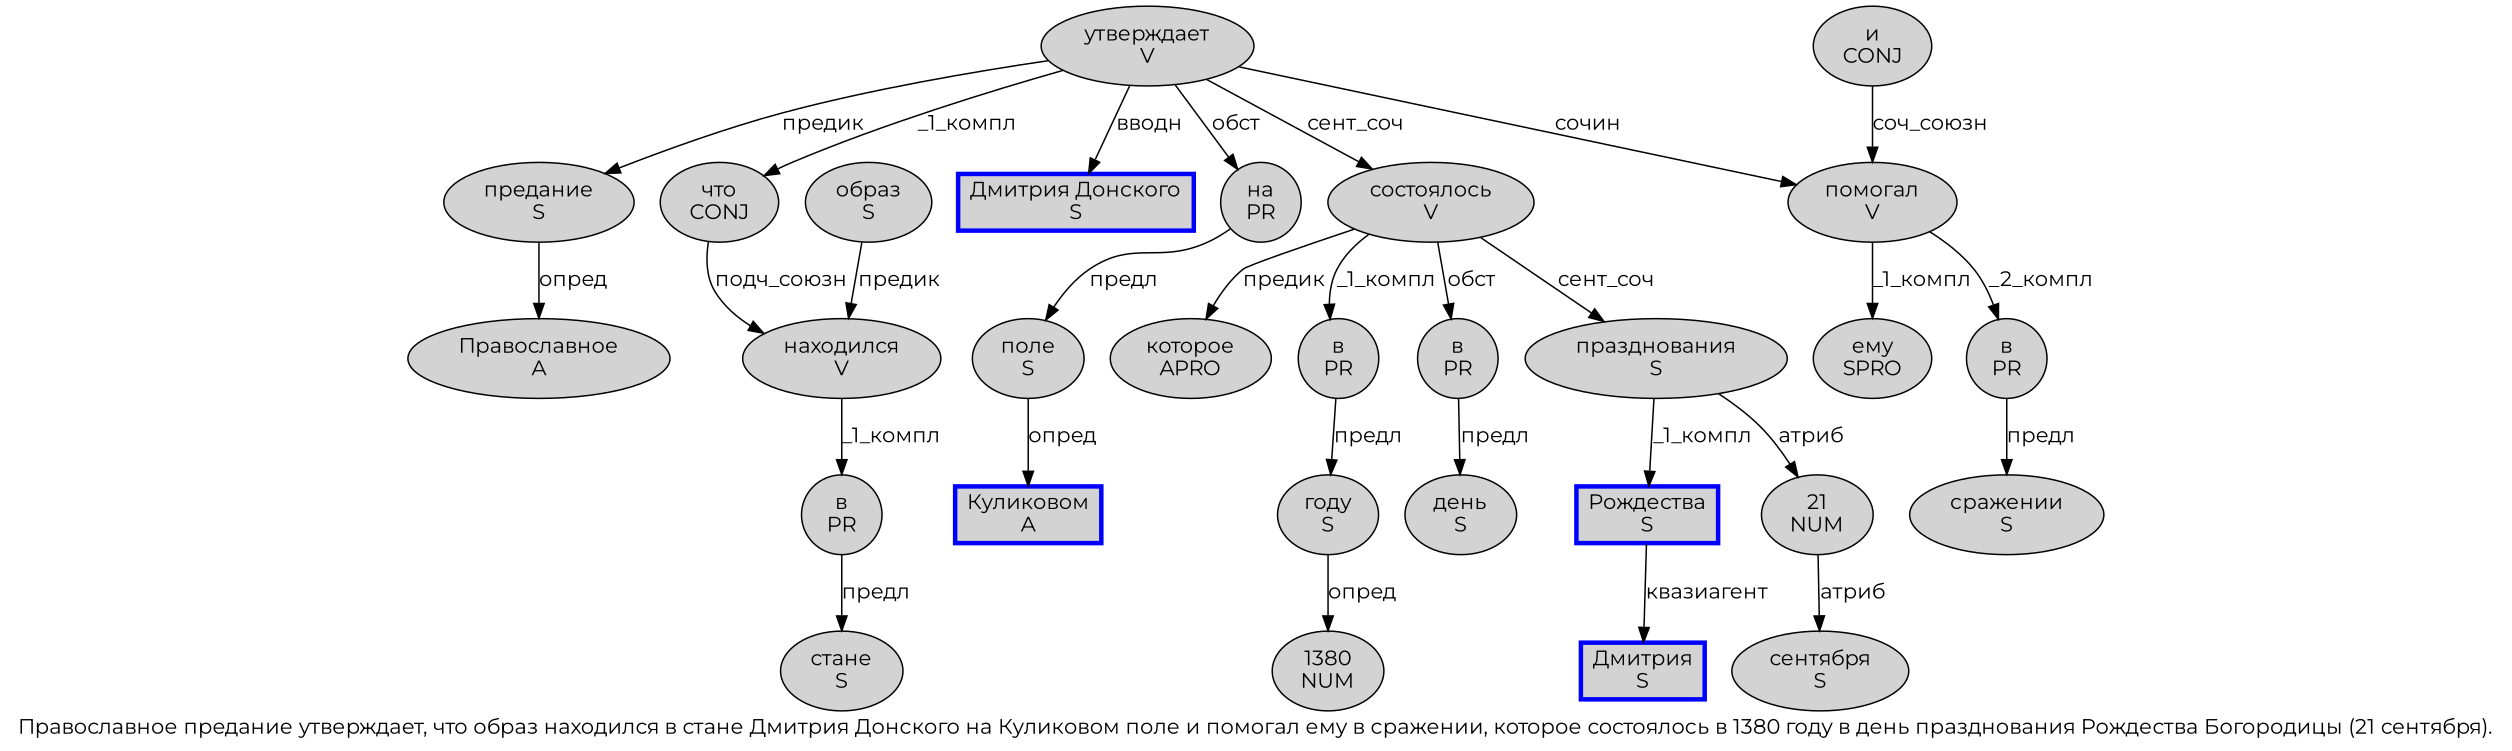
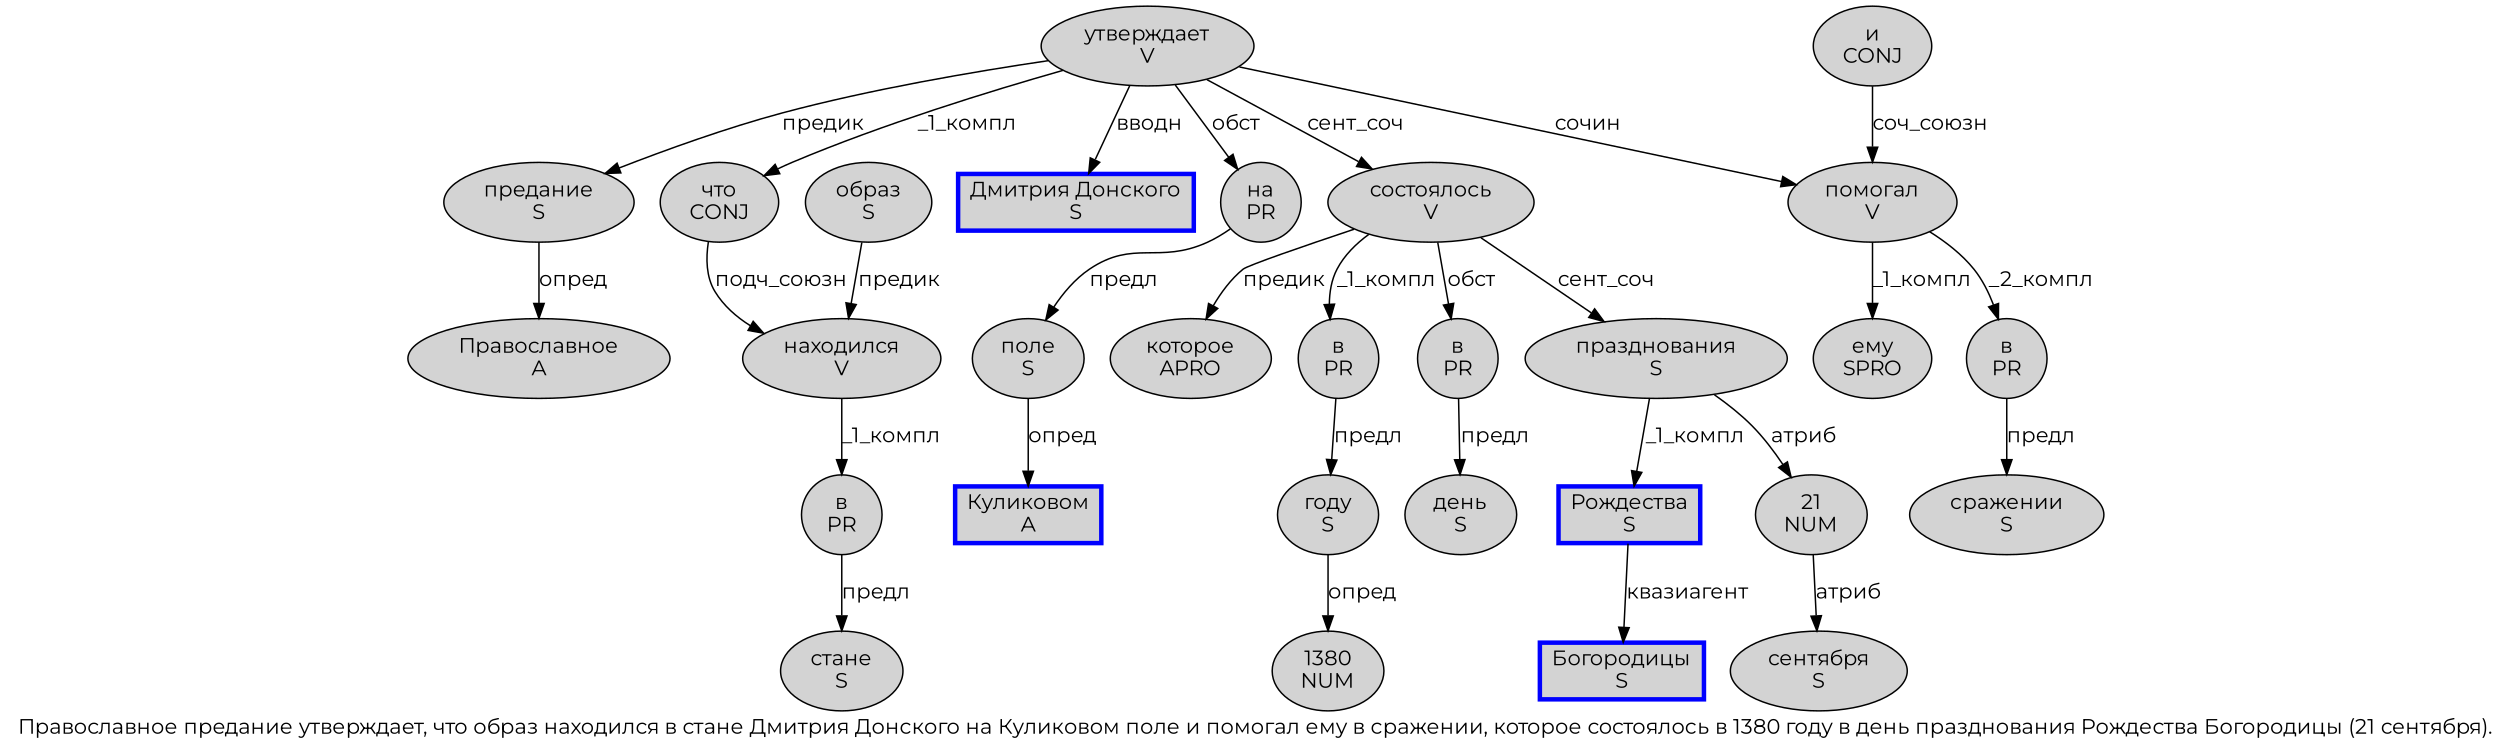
(1643, 671) -> (1622, 671)
